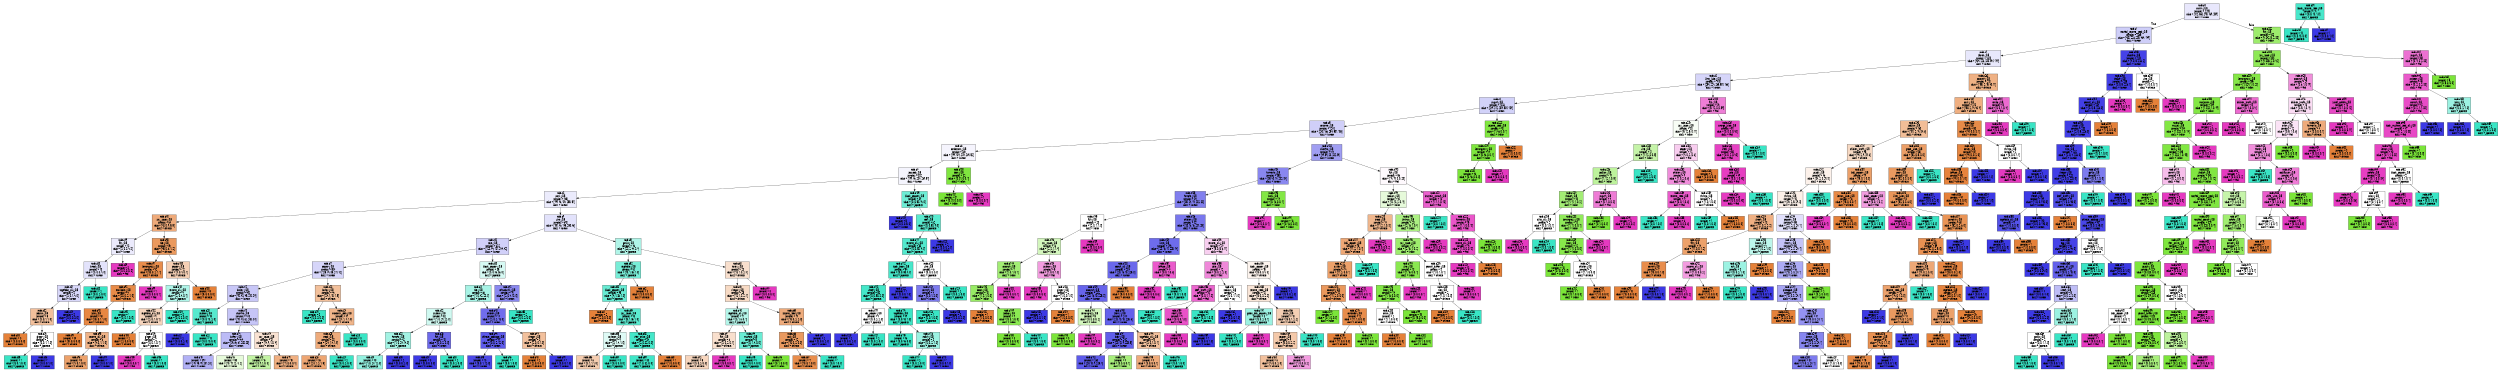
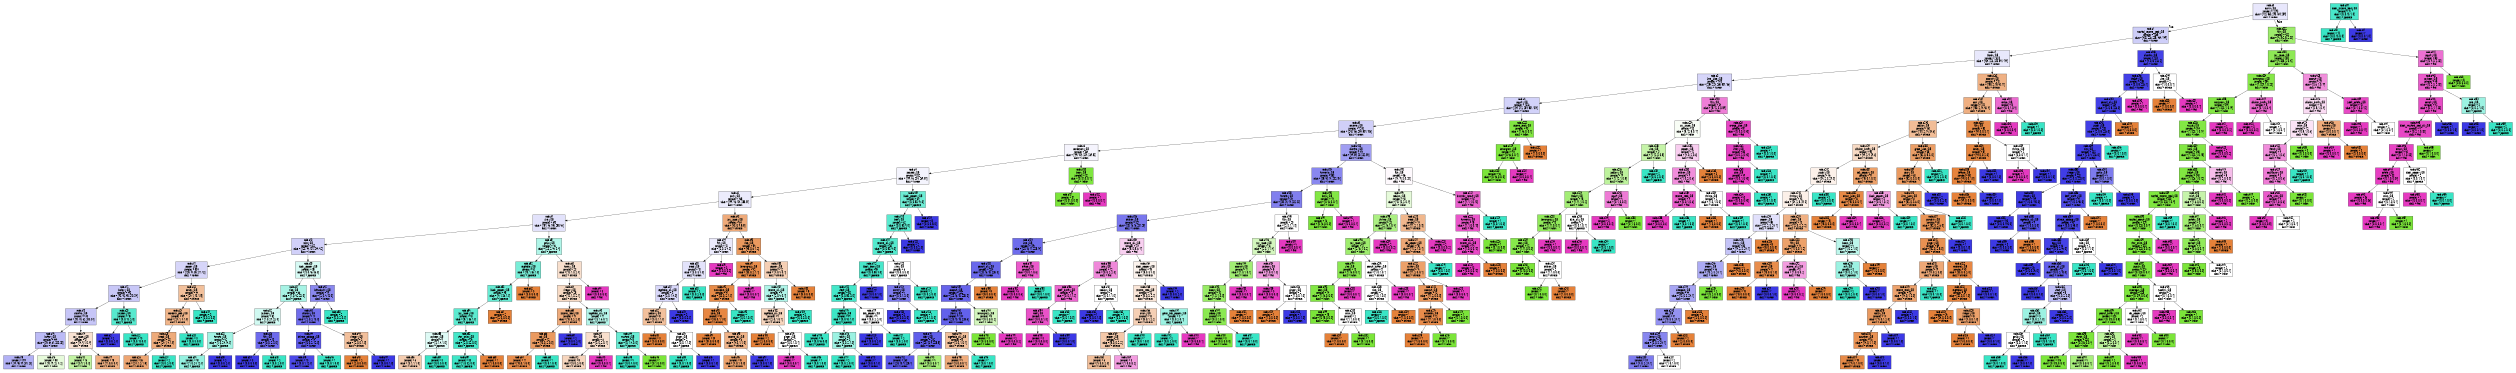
none -> (1766, 176)
(2234, 186) -> (2208, 211)
(1230, 299) -> (1106, 299)
